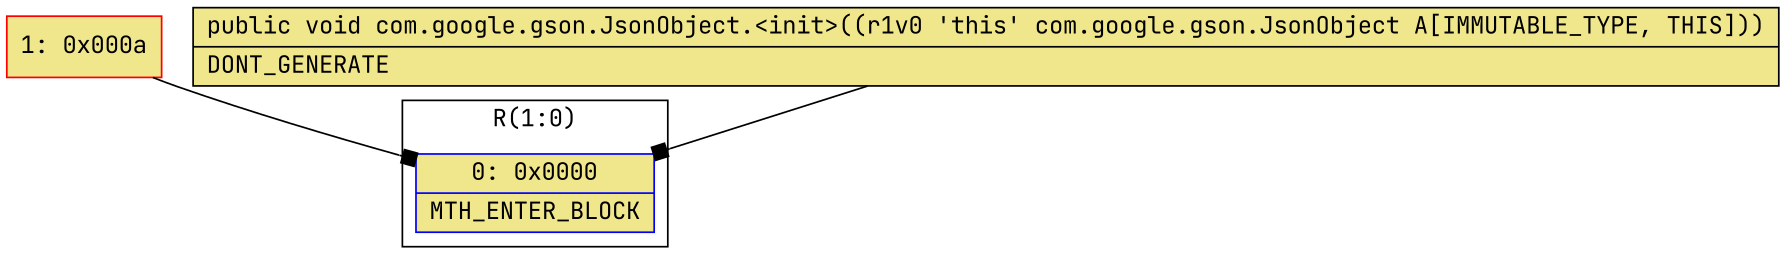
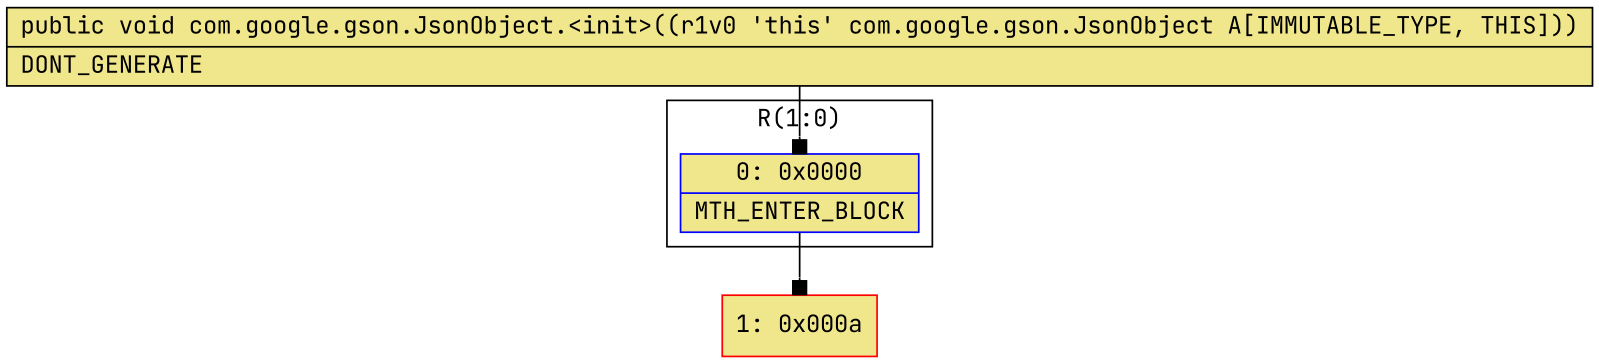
(275, 119) -> (800, 257)
